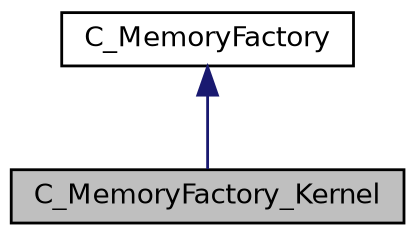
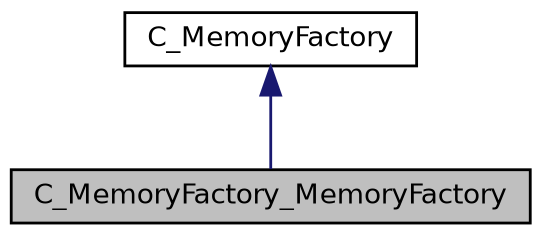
(208, 196) -> (271, 196)
